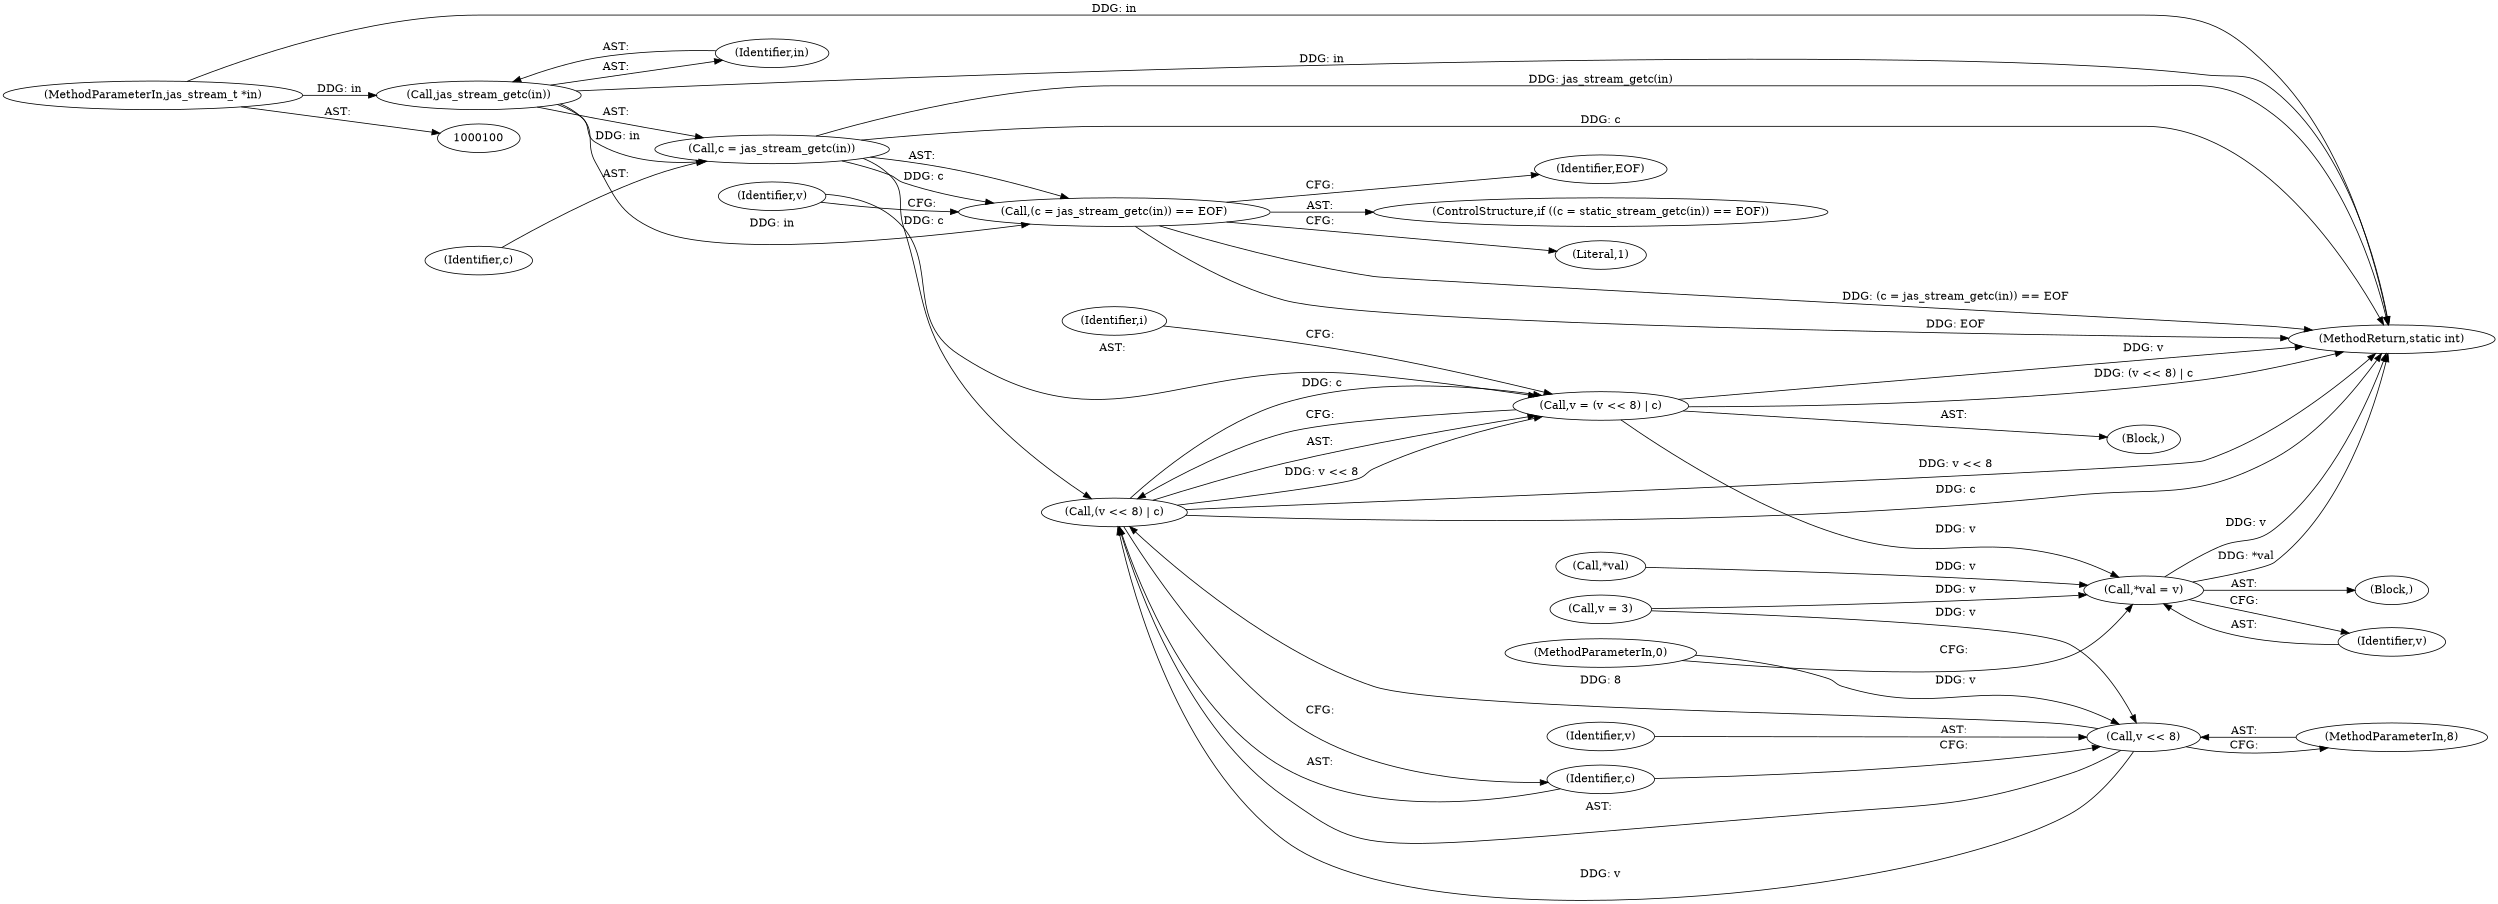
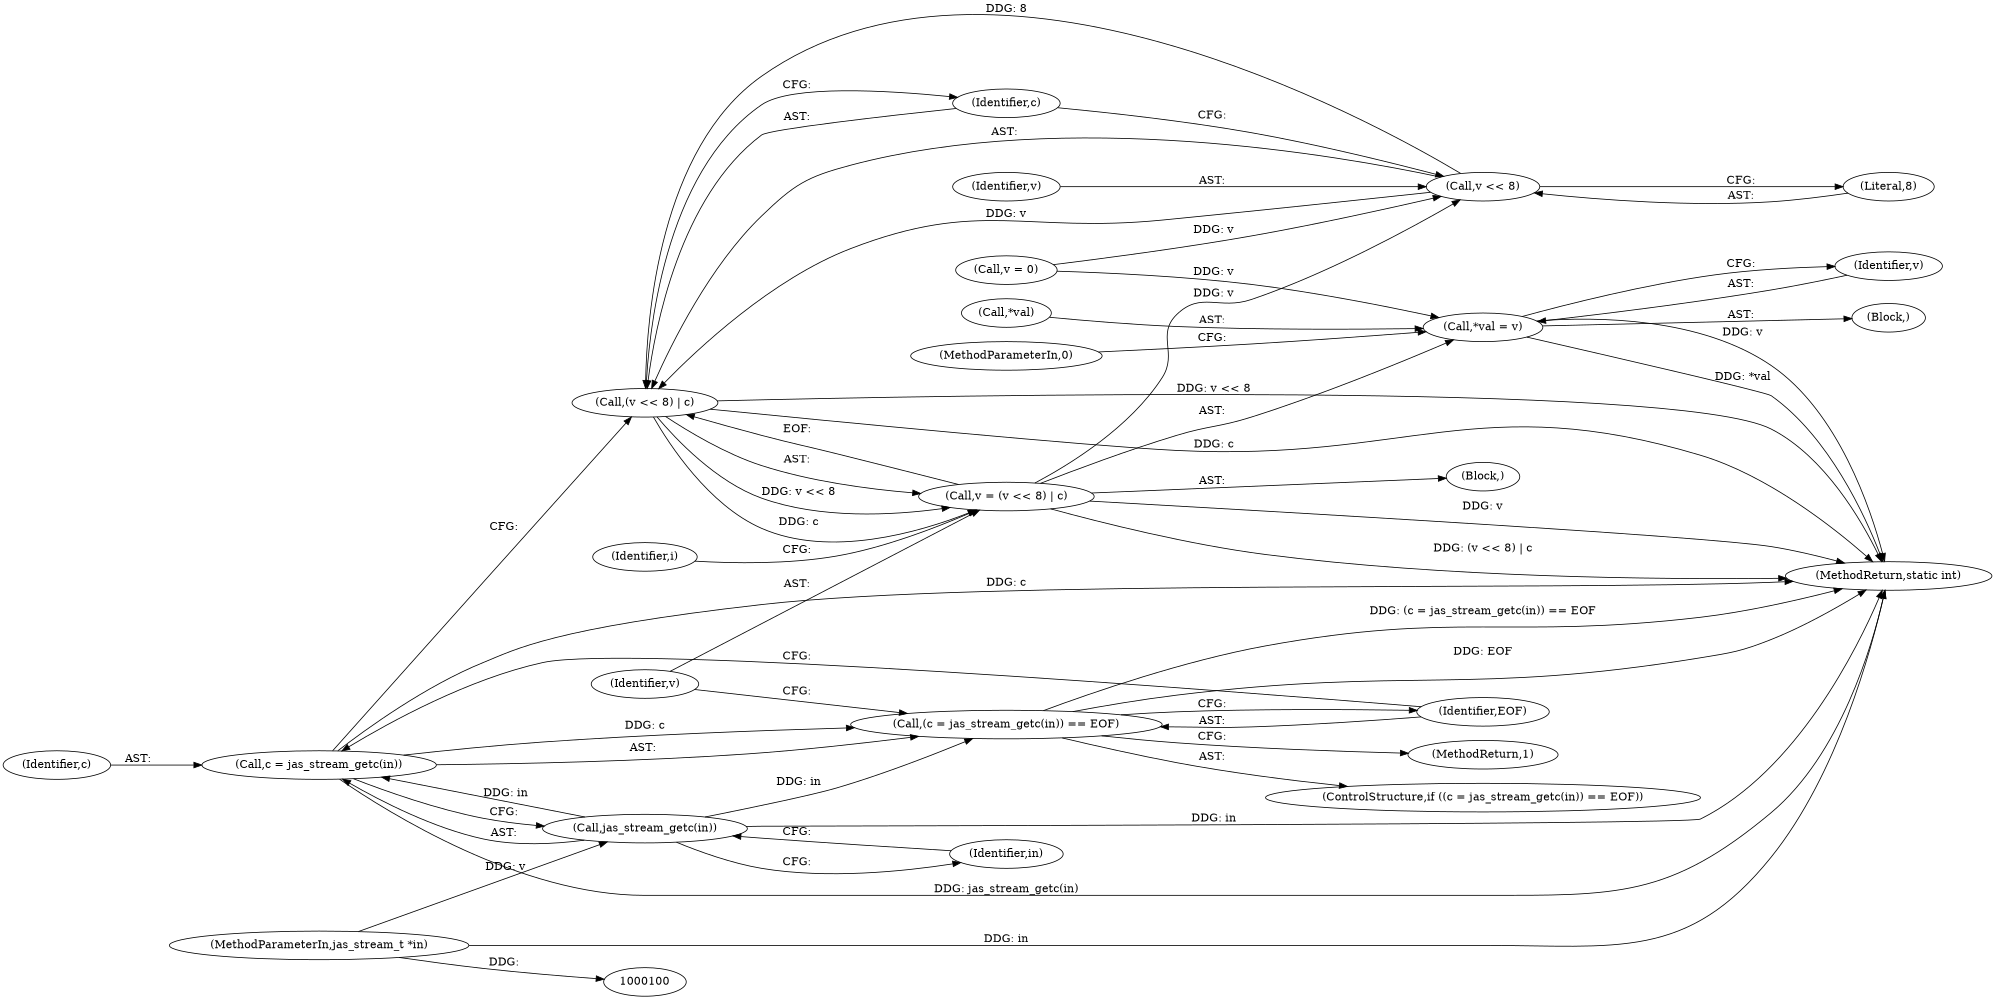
(618, 47) -> (799, 832)
(618, 67) -> (799, 862)
(340, 89) -> (506, 867)
(340, 112) -> (506, 962)
(1601, 212) -> (1483, 798)
(924, 221) -> (506, 527)
(1601, 255) -> (1483, 755)
(1322, 415) -> (799, 429)
(1956, 529) -> (1214, 411)
(1956, 567) -> (1214, 321)
(1601, 609) -> (1006, 270)
none -> (876, 668)
(1903, 698) -> (1207, 302)
none -> (1295, 725)
(2392, 737) -> (1889, 187)
none -> (443, 809)
